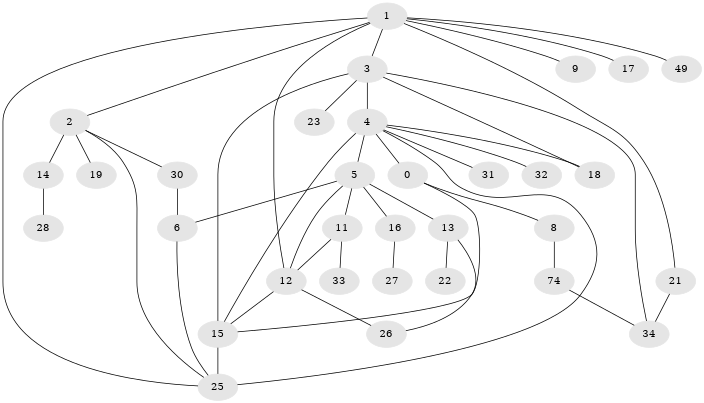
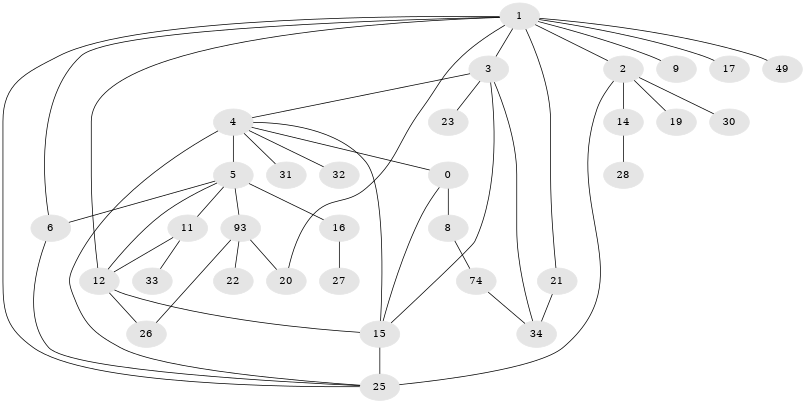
(595, 175) -> none
(177, 202) -> (205, 32)
(448, 228) -> (241, 228)
none -> (286, 281)
